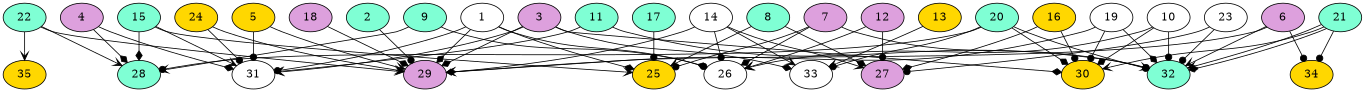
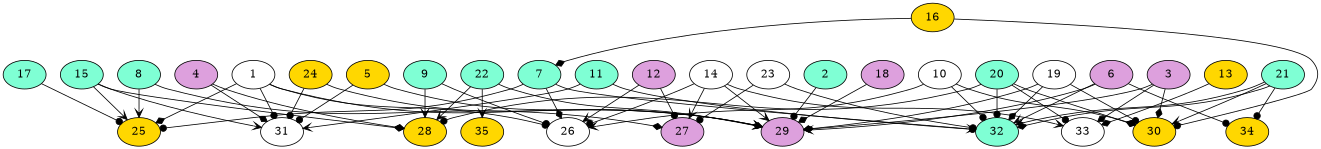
(825, 17) -> (539, 75)
(899, 37) -> (1175, 98)
(464, 44) -> none
(988, 45) -> (737, 29)
(536, 47) -> (492, 104)
(139, 75) -> (425, 132)
